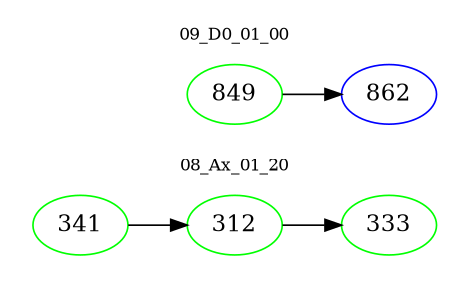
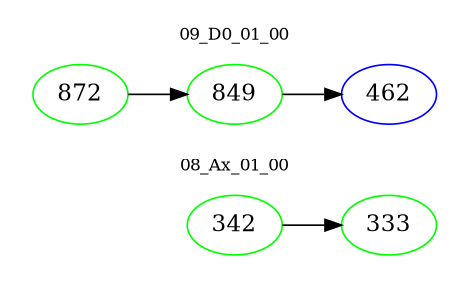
none -> (80, 94)
(389, 94) -> (389, 94)
(235, 166) -> (235, 166)
(80, 225) -> none
(235, 225) -> (235, 225)
